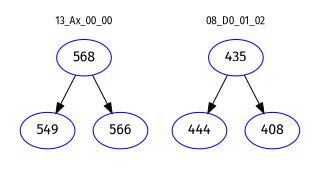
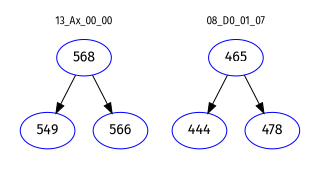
(236, 22) -> (236, 22)
(236, 58) -> (236, 58)
(272, 131) -> (272, 131)
